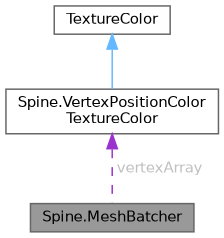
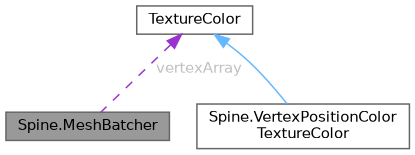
(112, 176) -> (136, 78)
